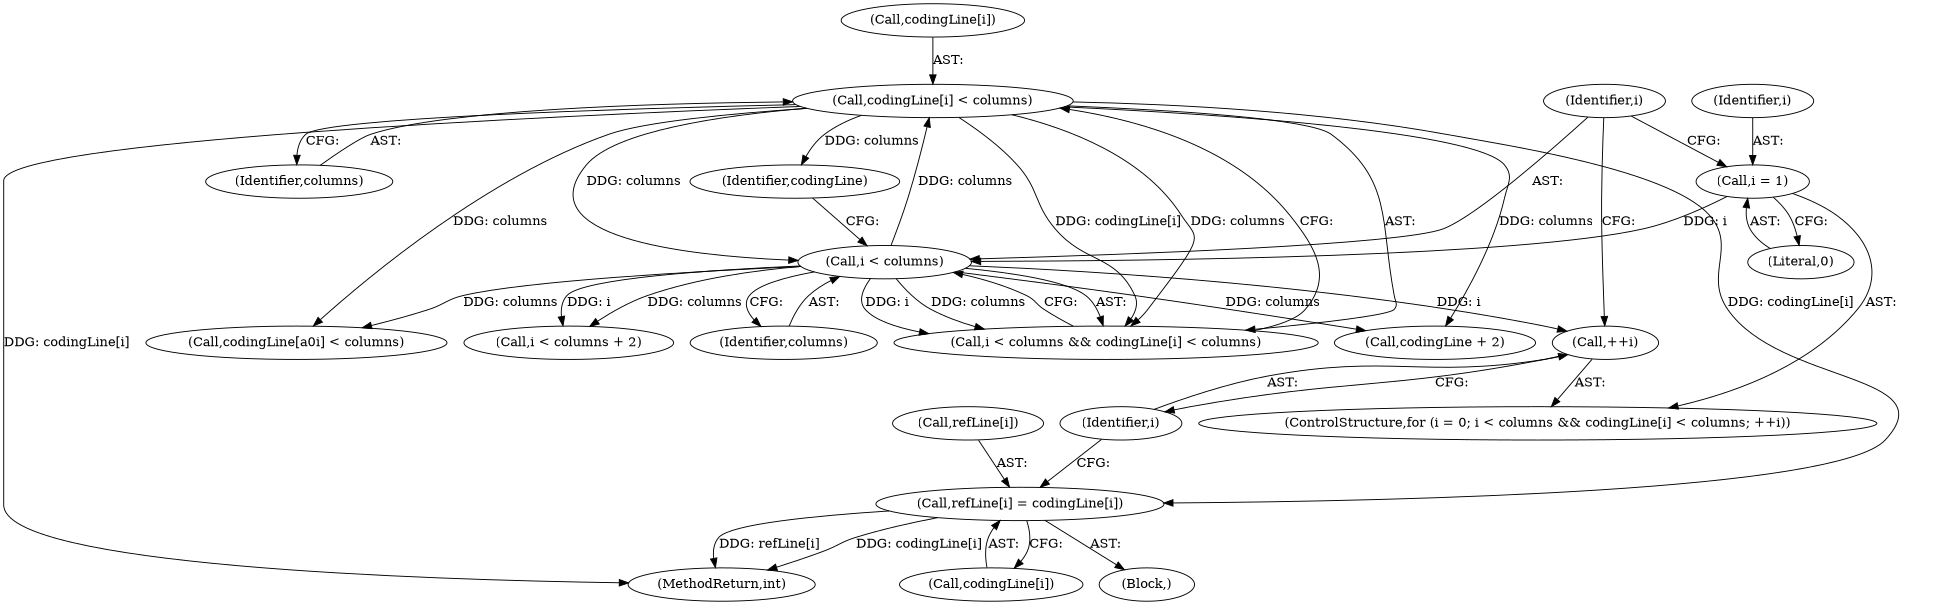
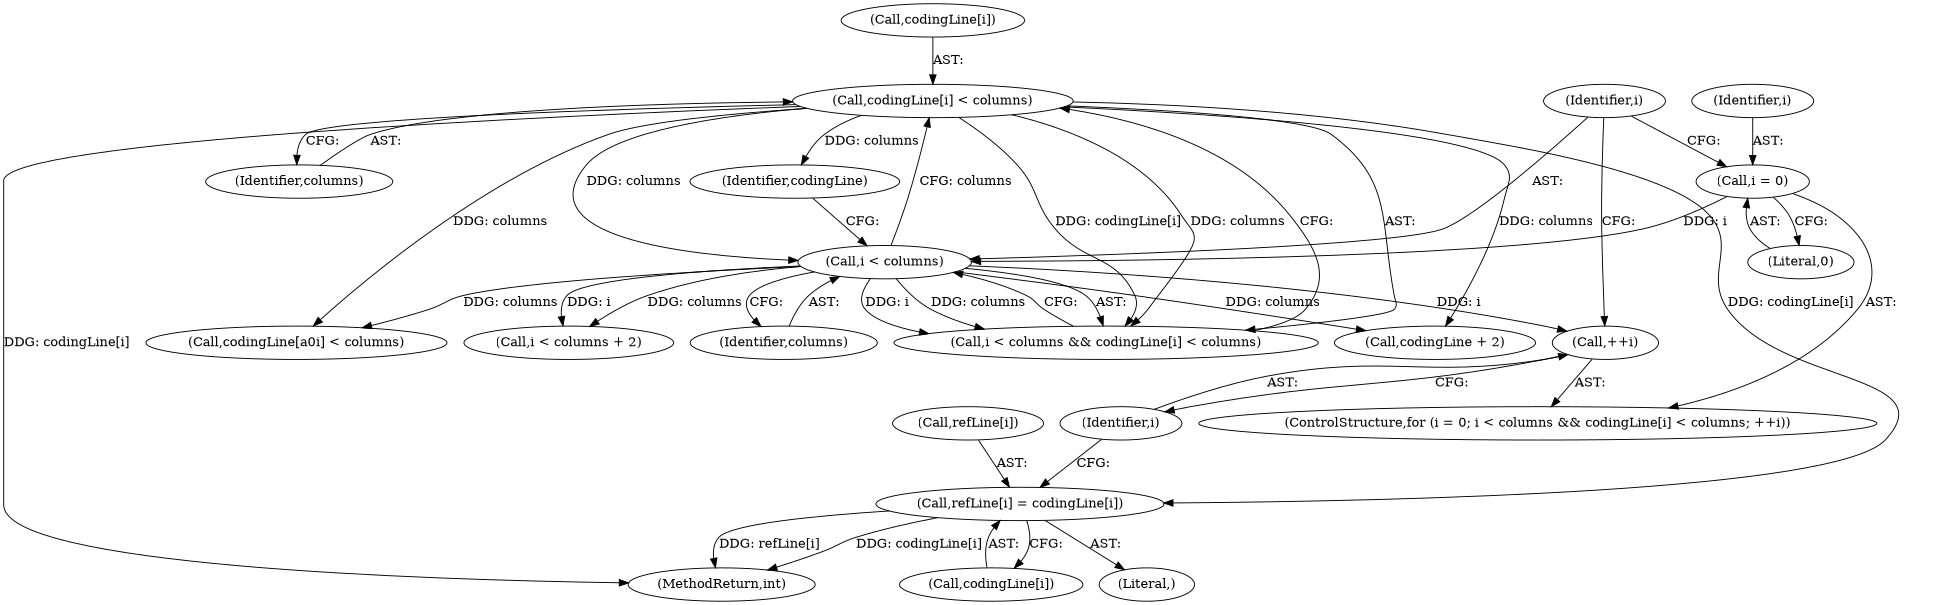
(966, 182) -> (966, 182)
(1753, 182) -> (1753, 182)
(1147, 585) -> (1147, 585)
